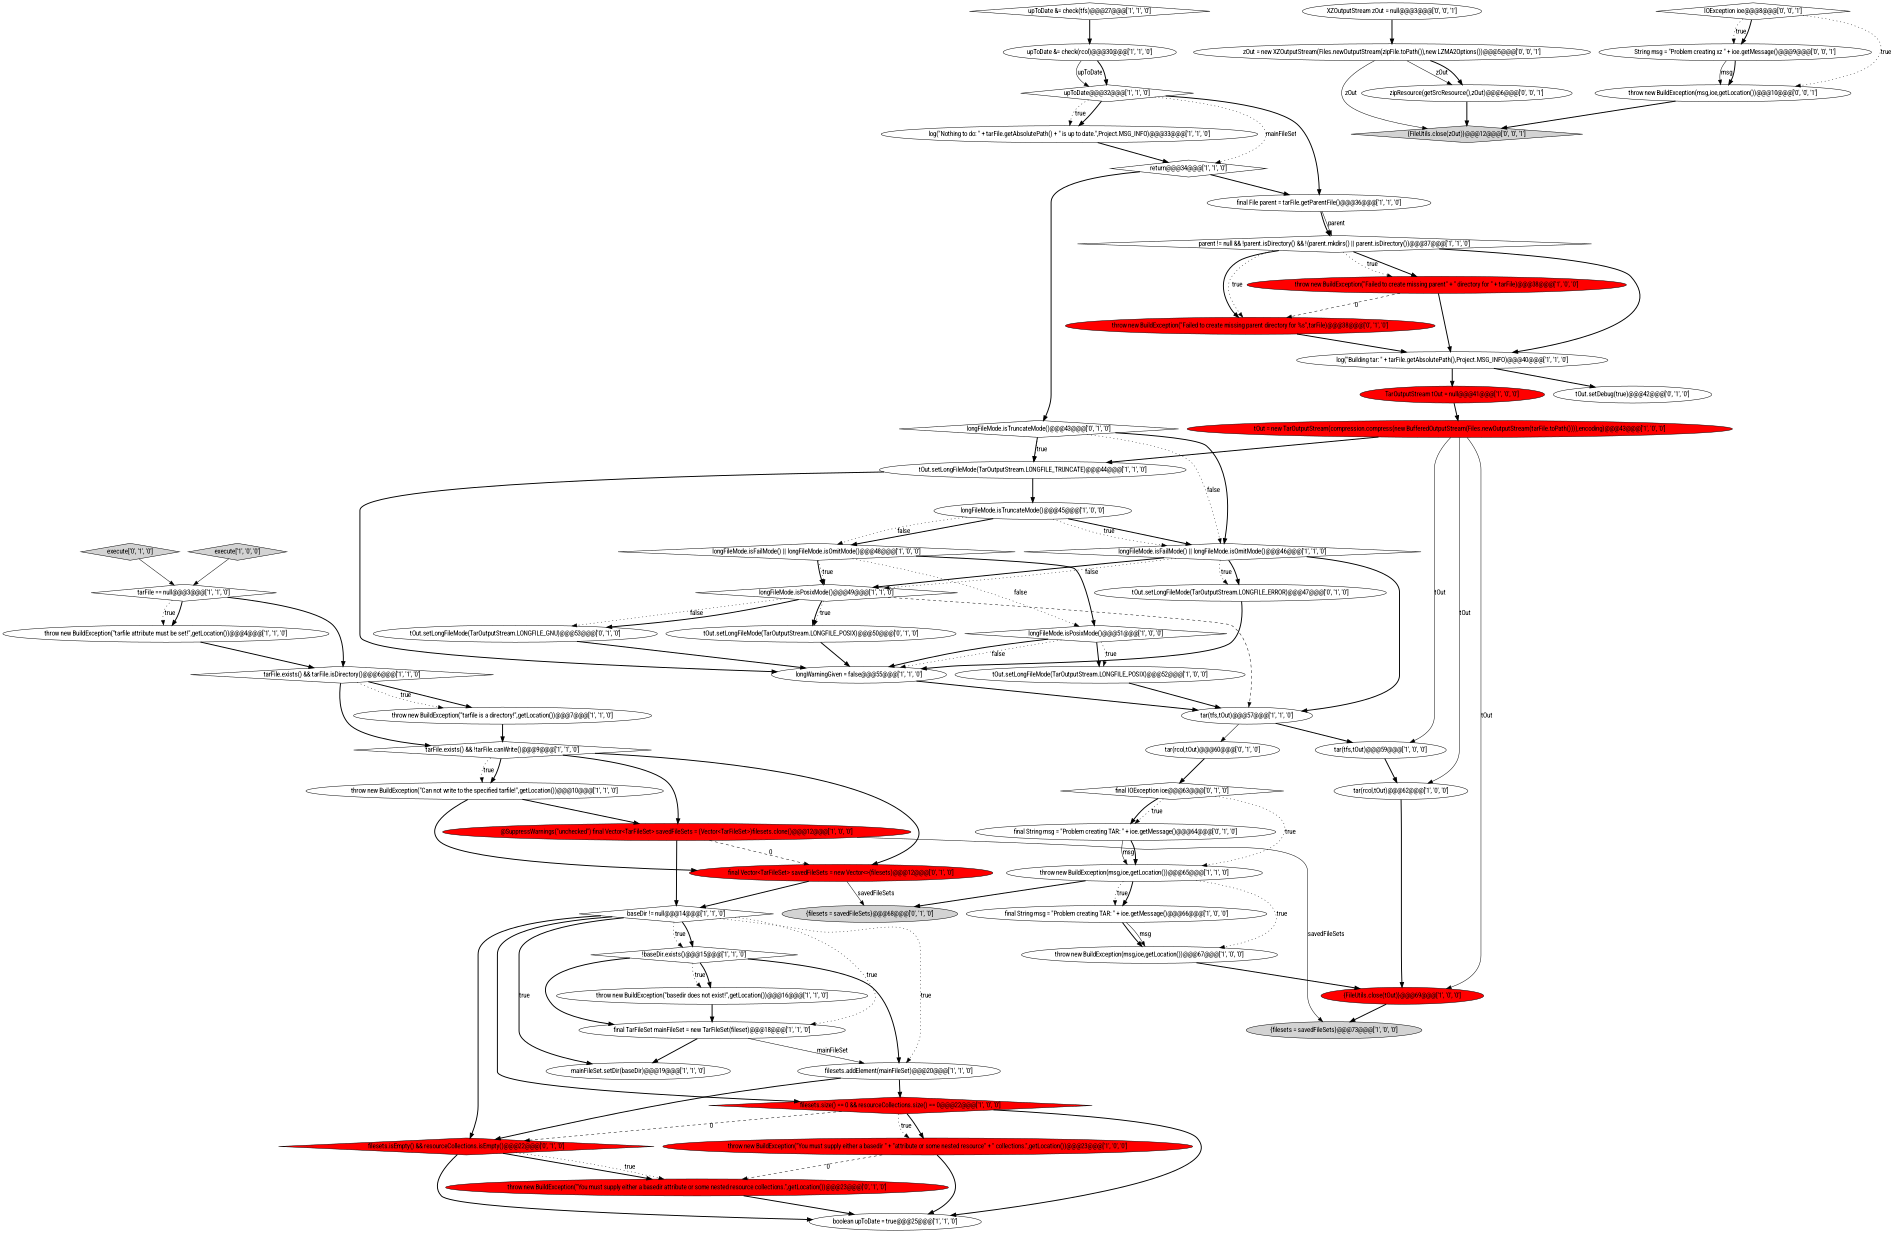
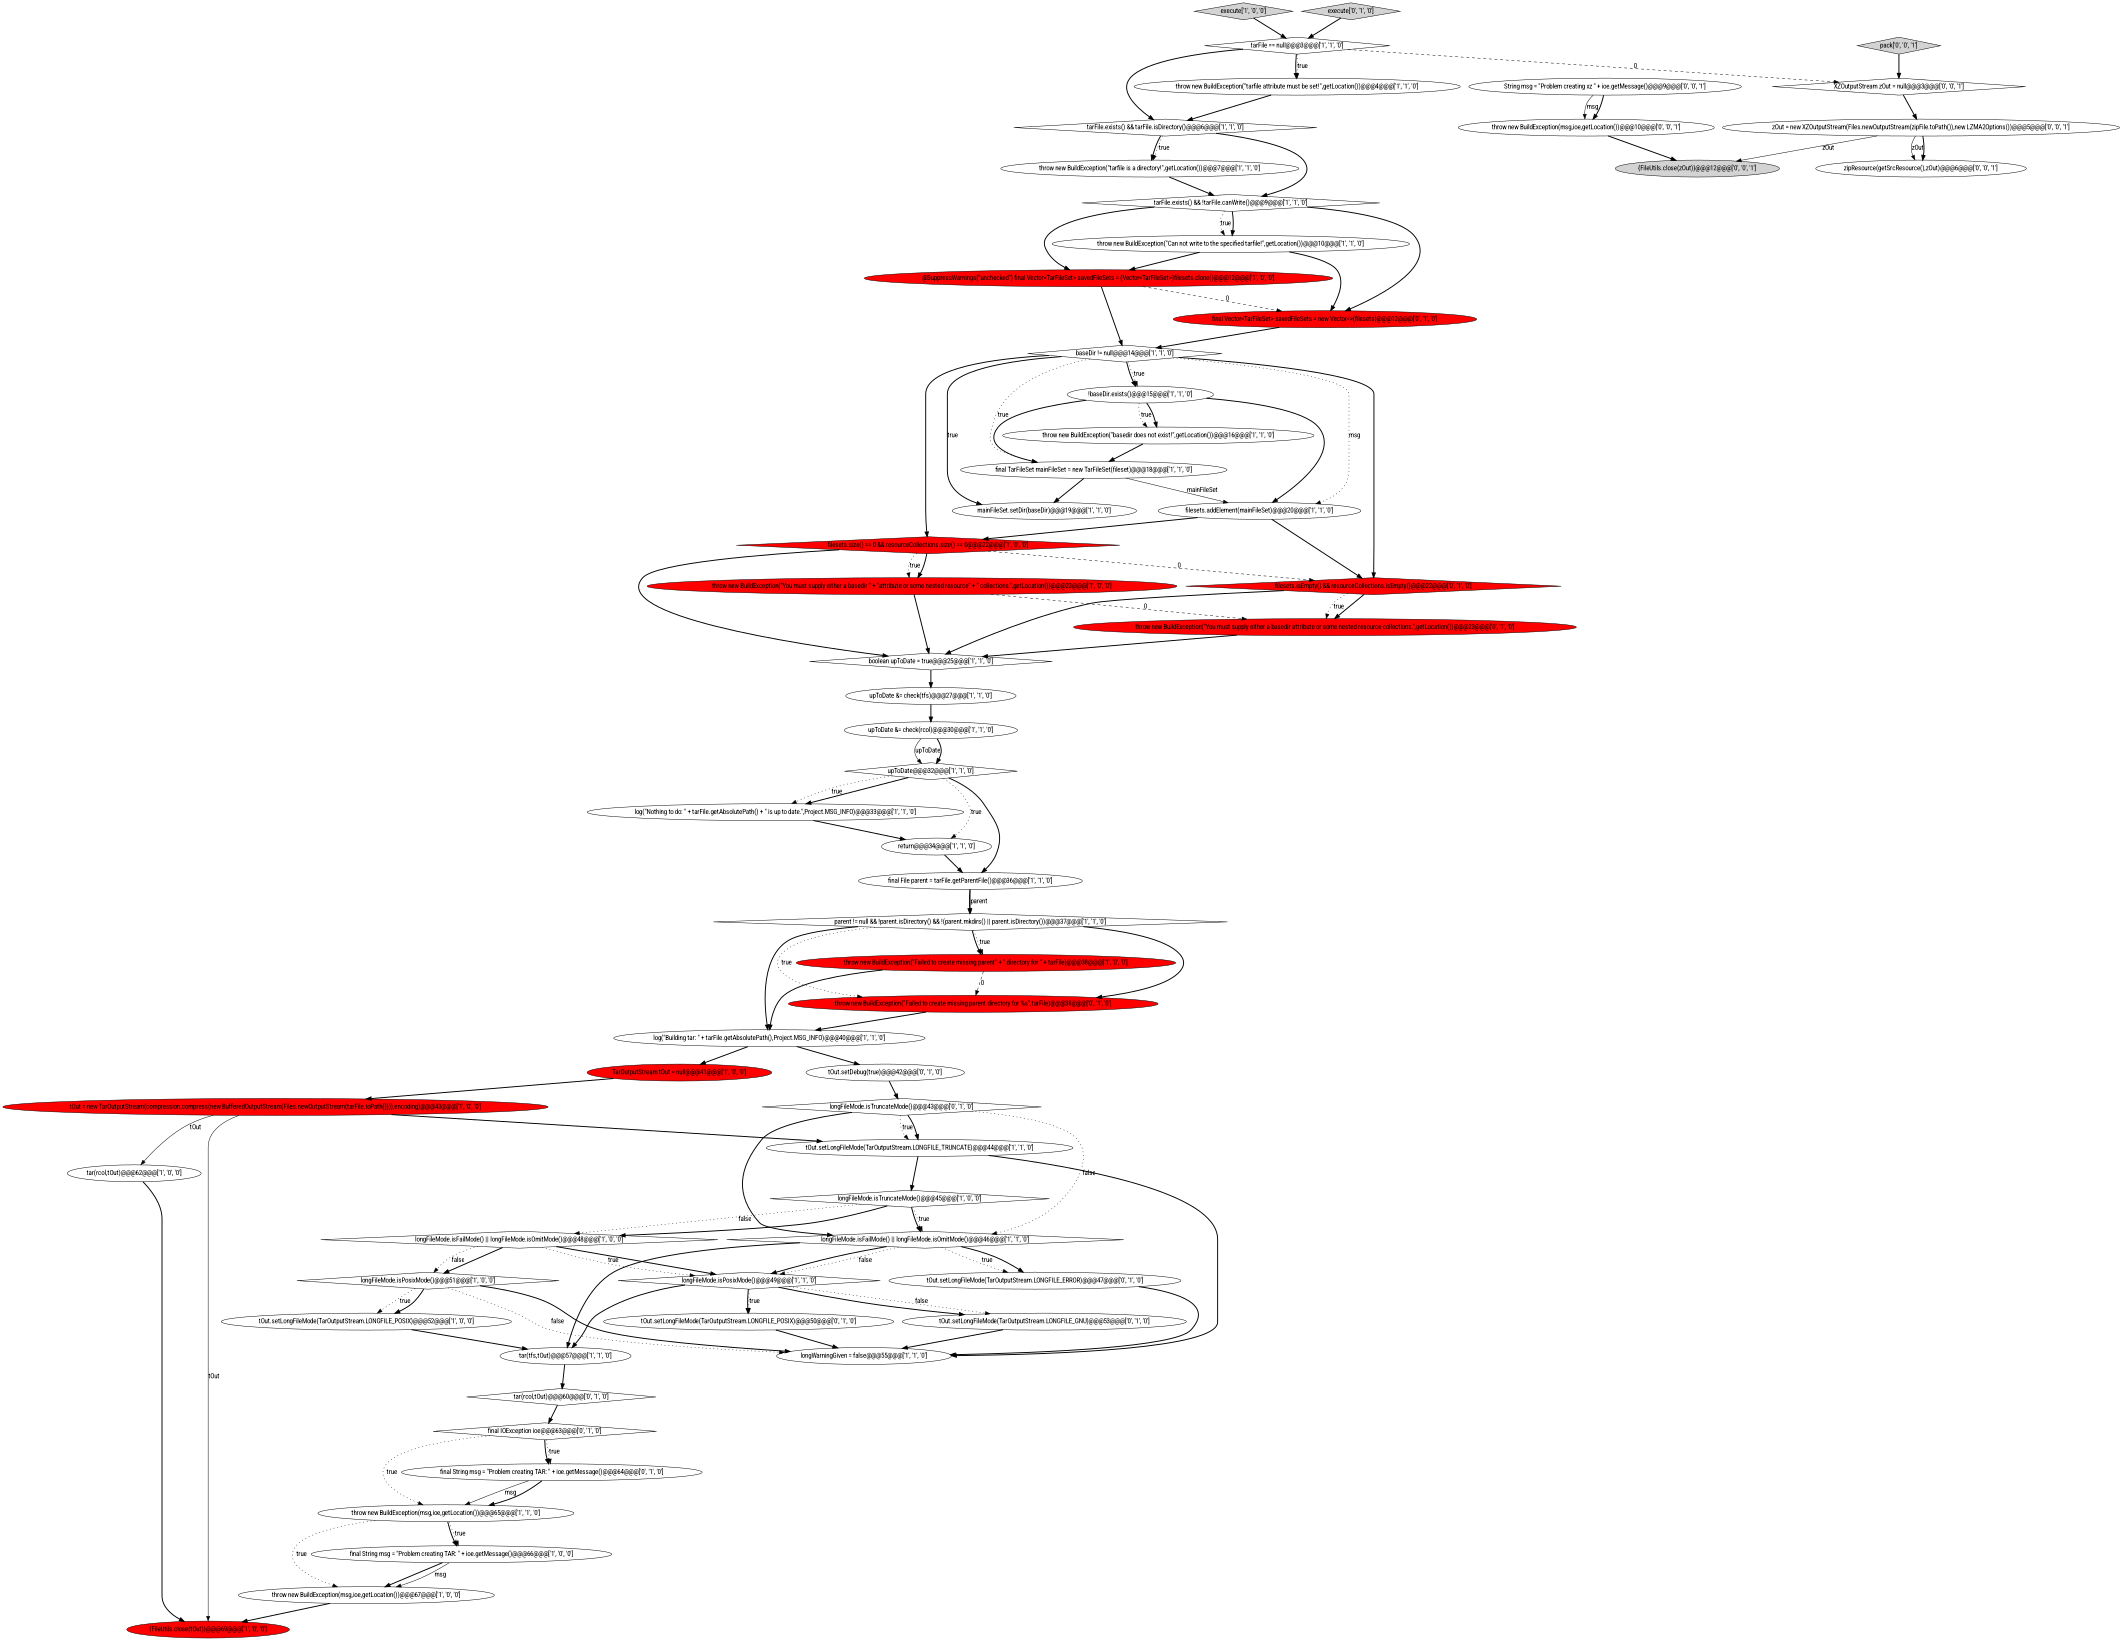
(1090, 11) -> (931, 696)
(1392, 11) -> (1899, 87)
(1753, 11) -> none
none -> (1899, 46)
none -> (1591, 66)
(1467, 111) -> none
(1281, 134) -> (976, 812)
(1467, 134) -> (1697, 169)
(1189, 169) -> (937, 847)
(1051, 261) -> (892, 1088)
(1033, 511) -> (910, 1199)
(155, 571) -> (1327, 27)
(213, 571) -> (1268, 27)
(1101, 612) -> (622, 1302)
none -> (931, 676)
(1055, 695) -> none
(1231, 731) -> (564, 1374)
(1213, 750) -> (561, 1397)
(1381, 750) -> none
(870, 914) -> none
(694, 955) -> (1140, 395)
(926, 996) -> (1355, 436)
(1334, 1030) -> none
(895, 1222) -> (931, 662)
